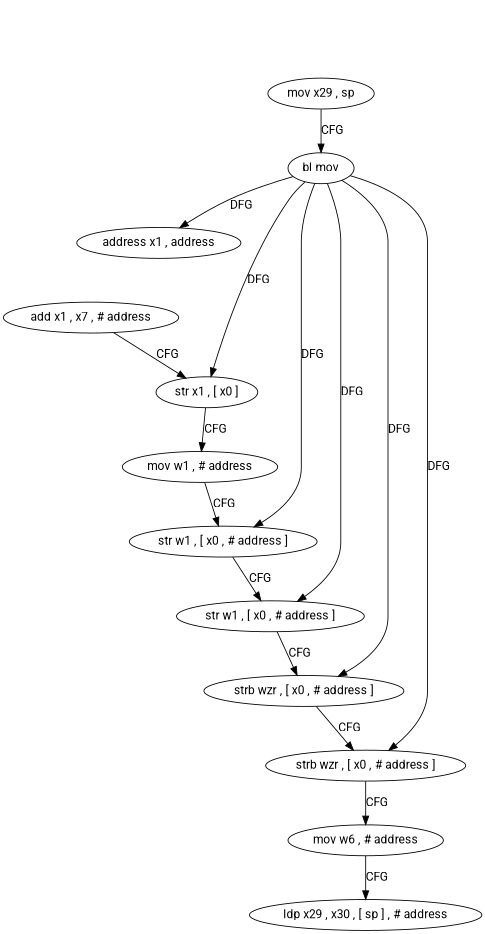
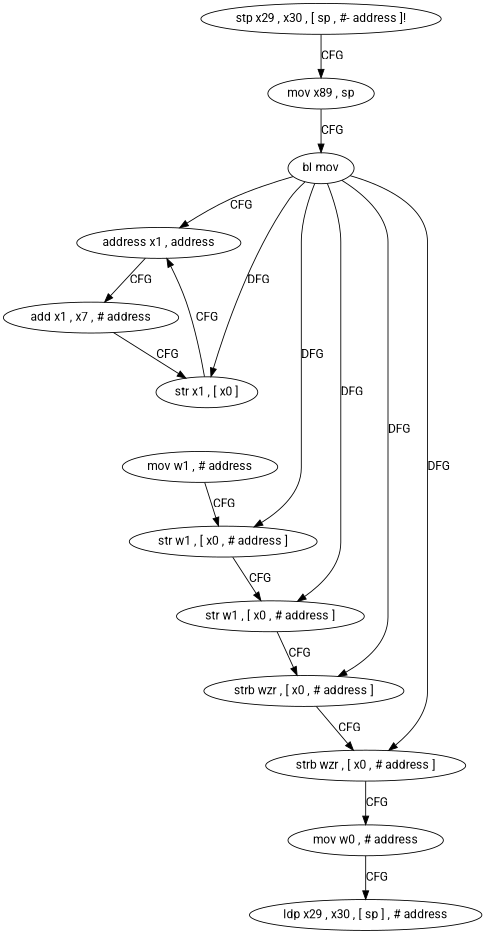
none -> (321, 19)
(321, 94) -> (321, 94)
(242, 206) -> (242, 206)
none -> (128, 277)
(204, 425) -> (192, 320)
(366, 840) -> (366, 840)
